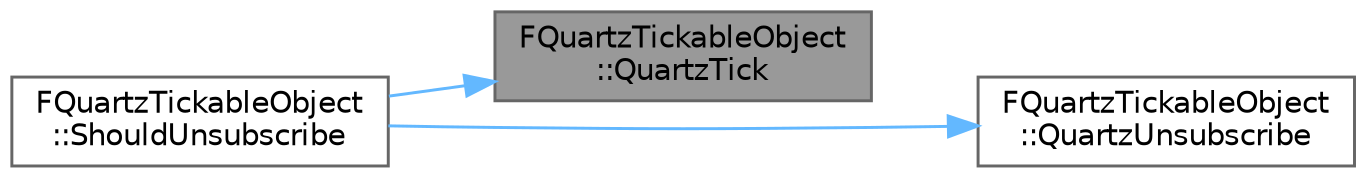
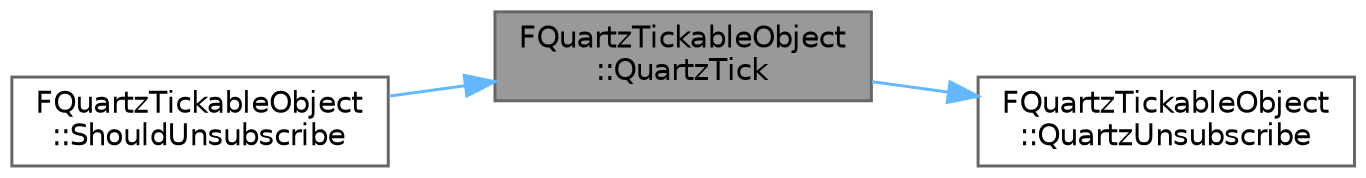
(668, 129) -> (910, 87)
